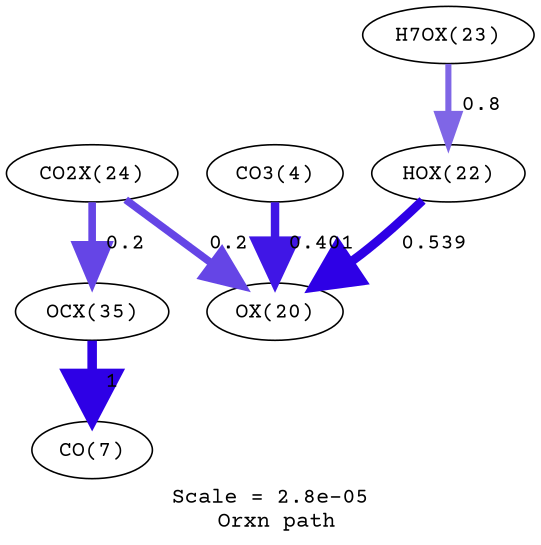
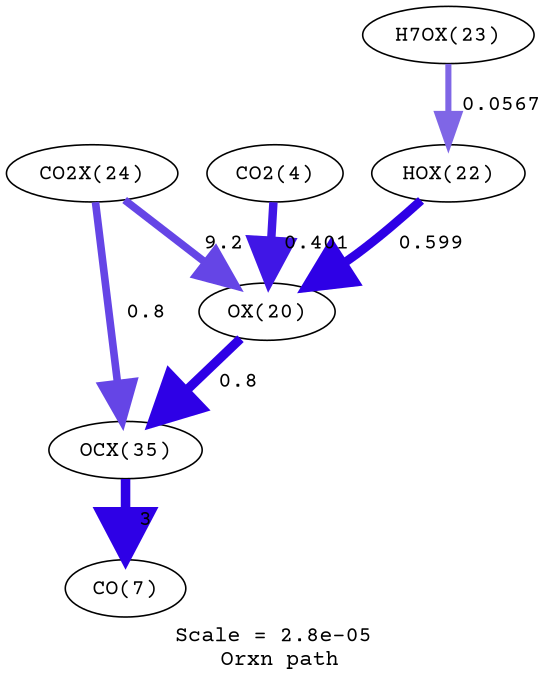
(475, 104) -> (494, 104)
(275, 173) -> (275, 173)
(119, 243) -> (140, 312)
(223, 243) -> (218, 243)
(428, 243) -> (425, 243)
none -> (213, 365)
(106, 381) -> (139, 519)
